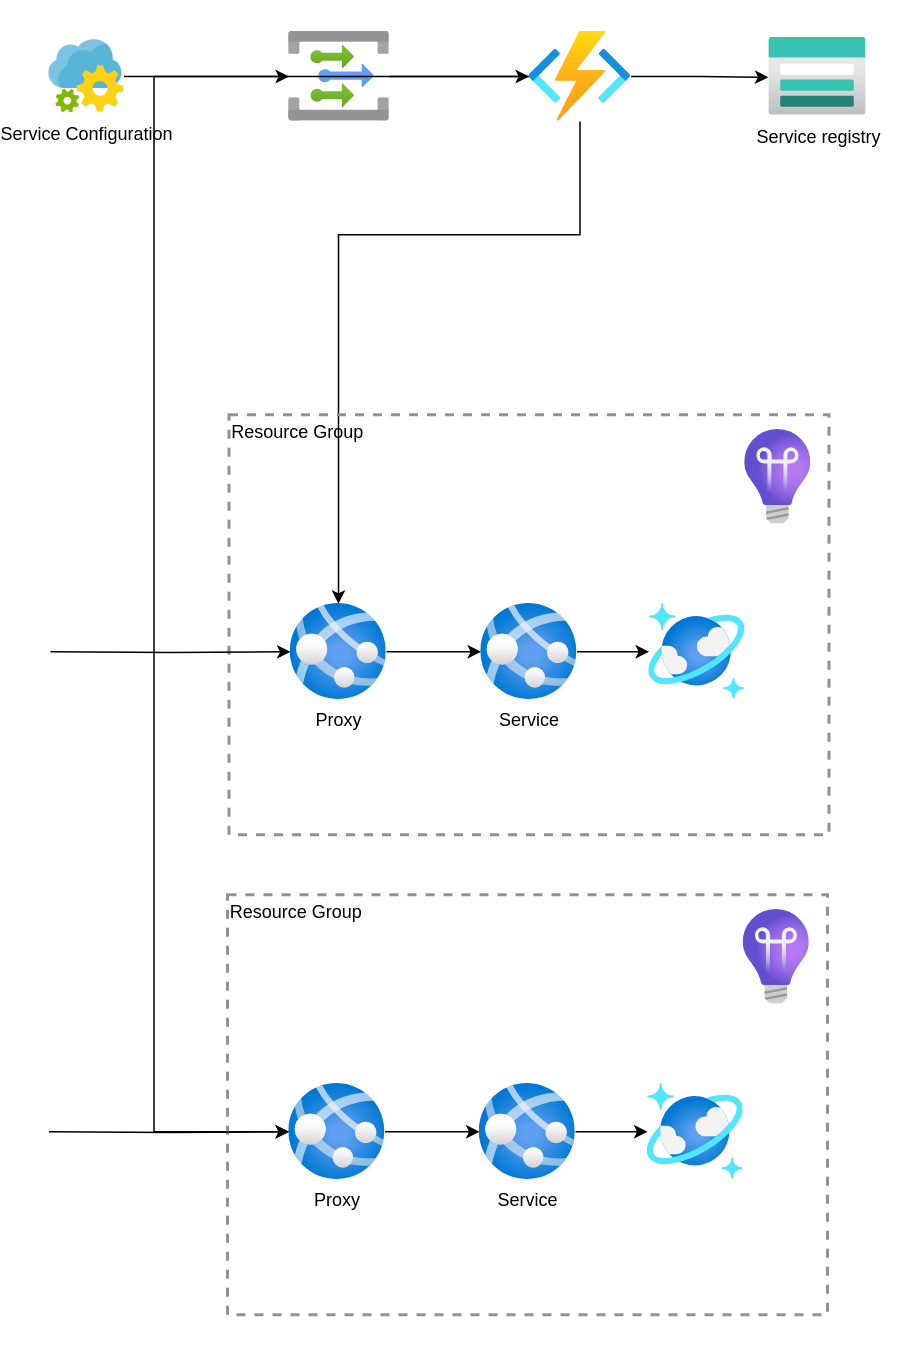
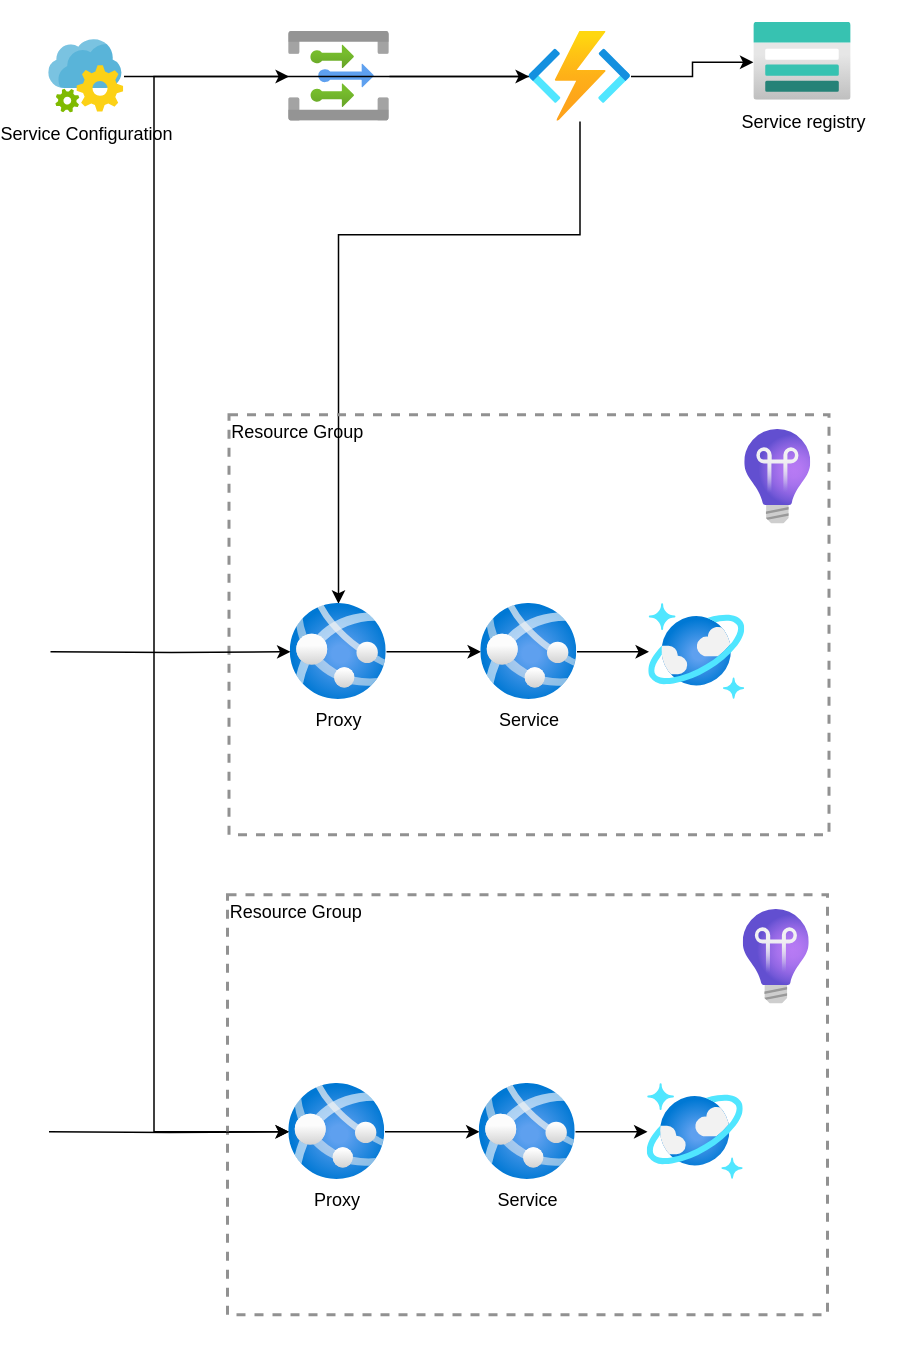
(818, 77) -> (803, 62)
